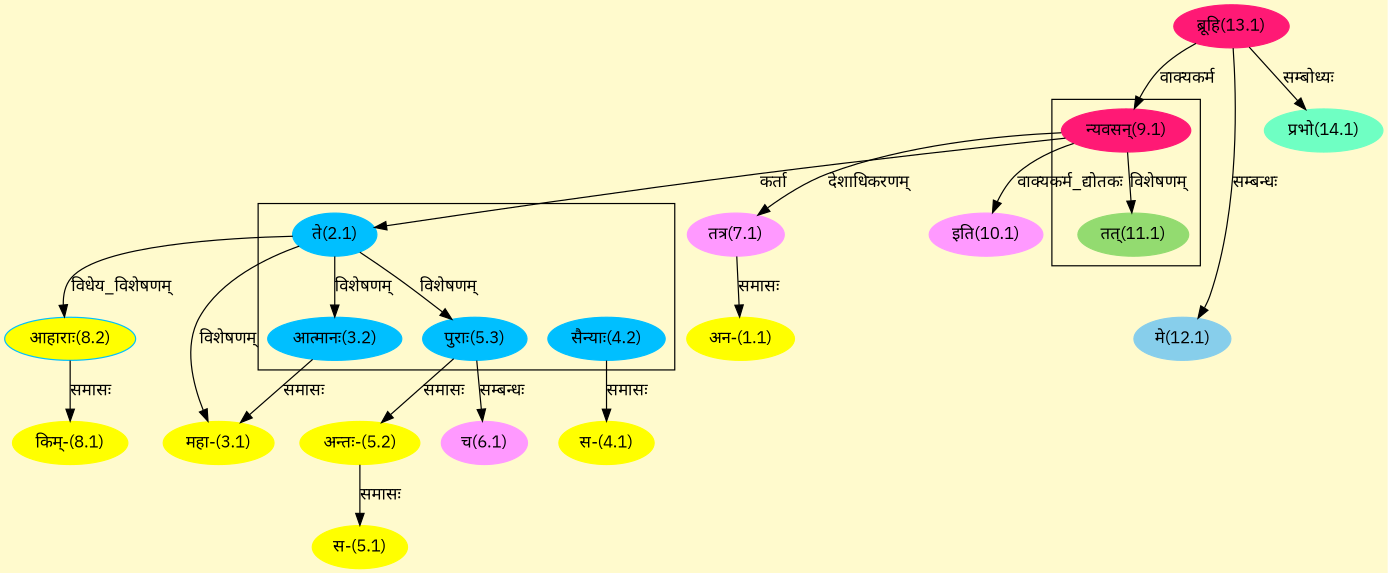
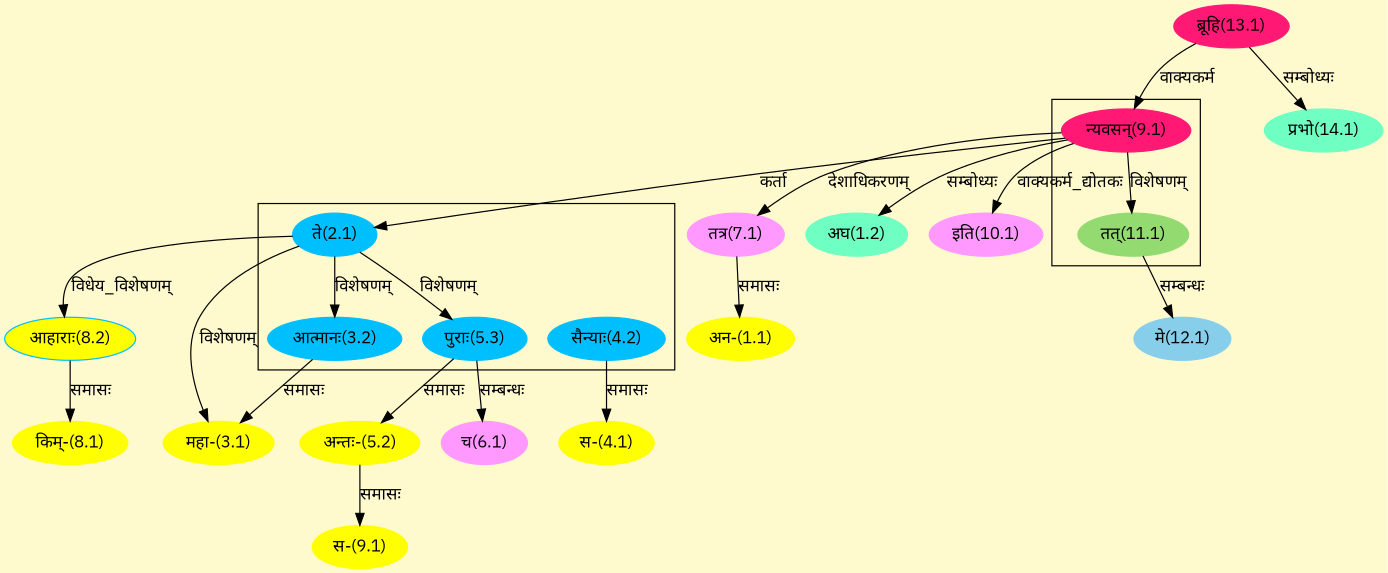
(1232, 180) -> (1155, 281)
none -> (857, 235)
(360, 547) -> (360, 547)
